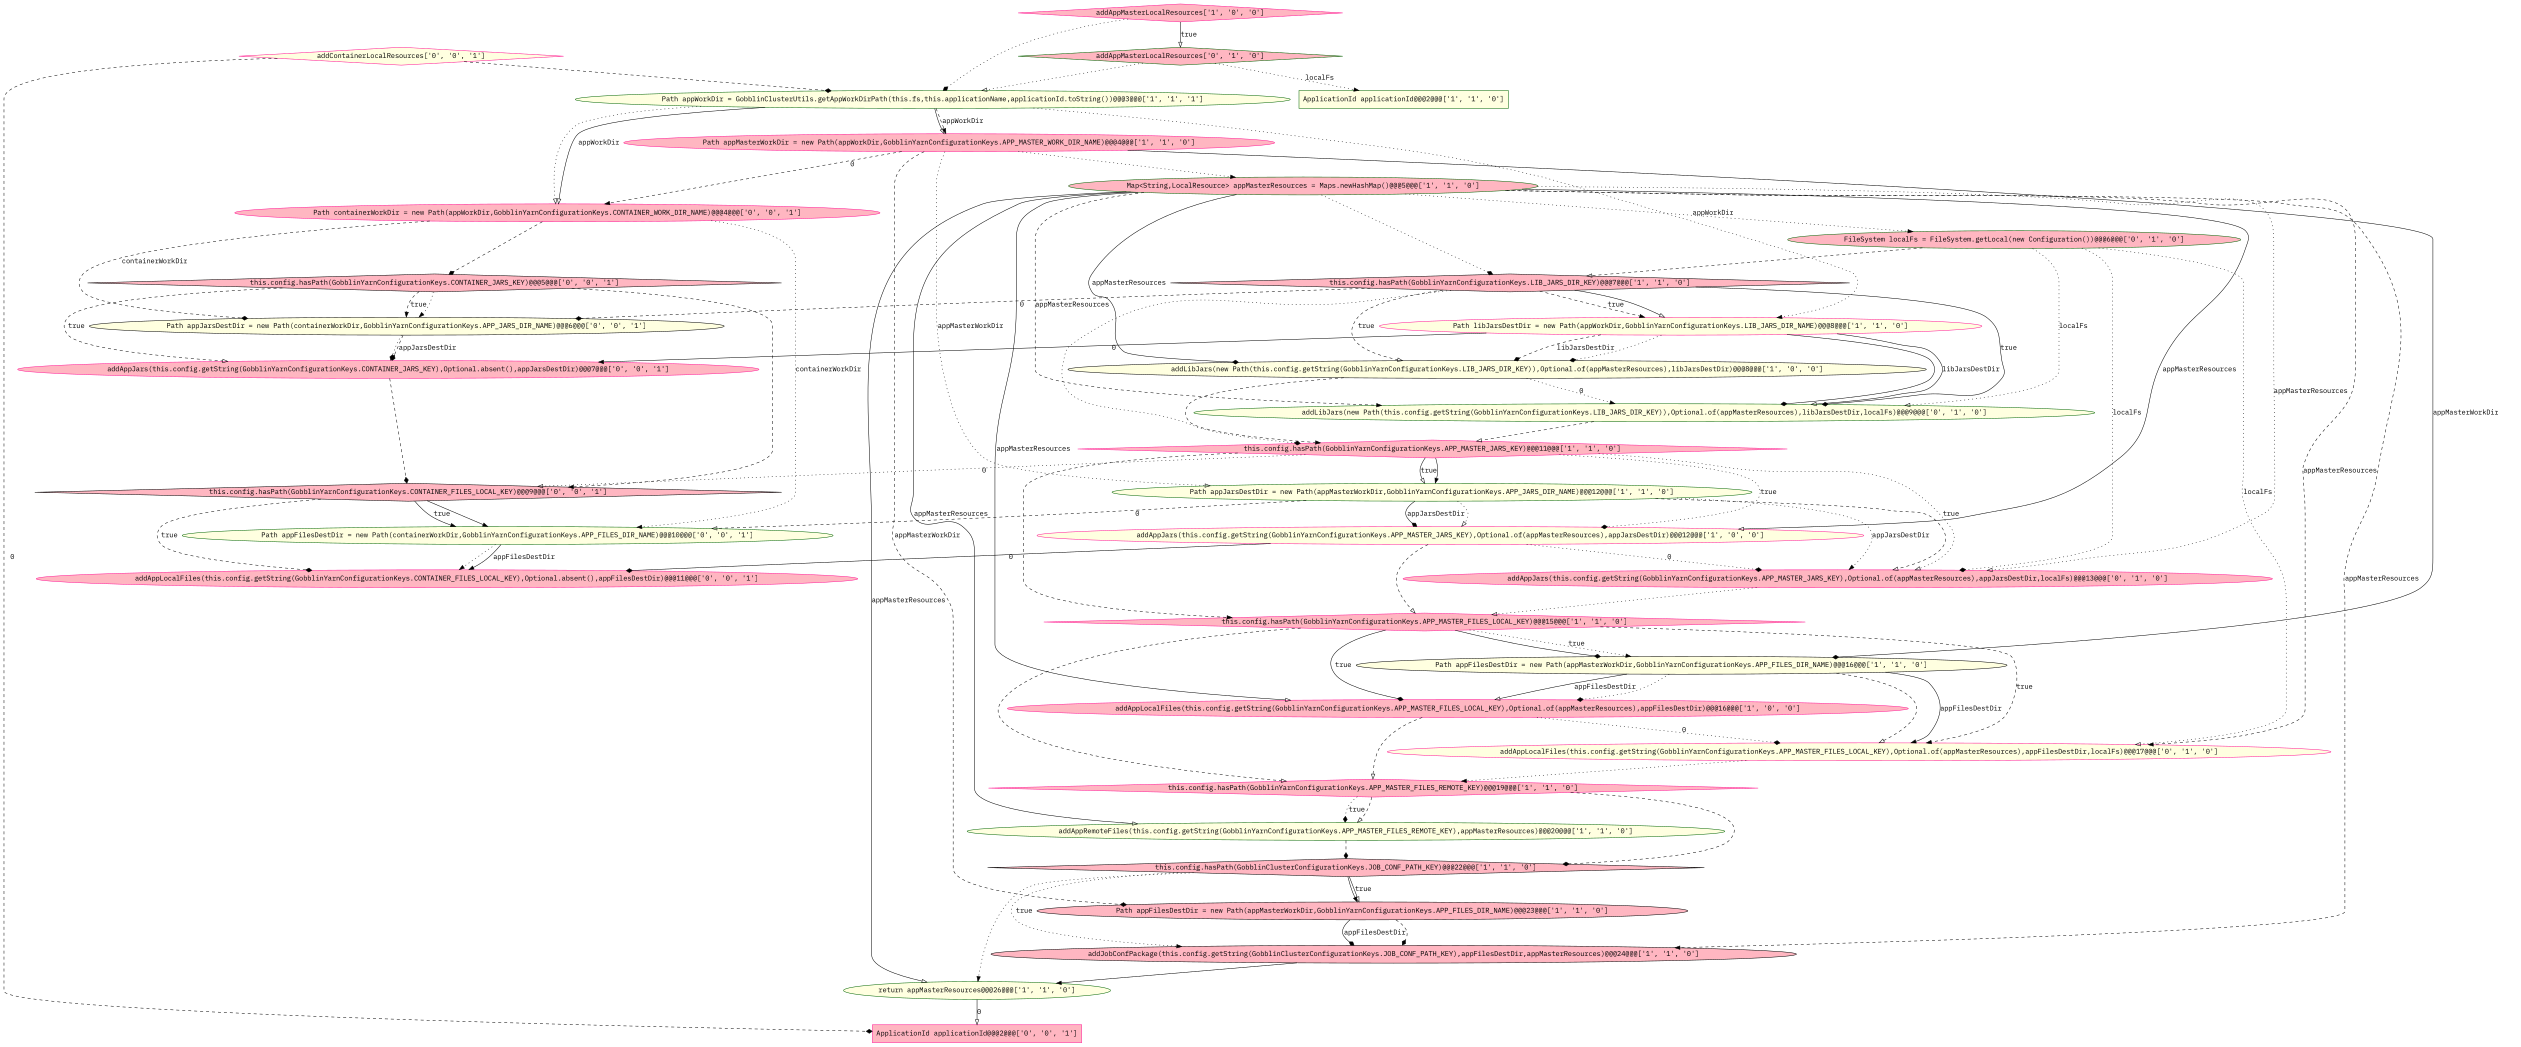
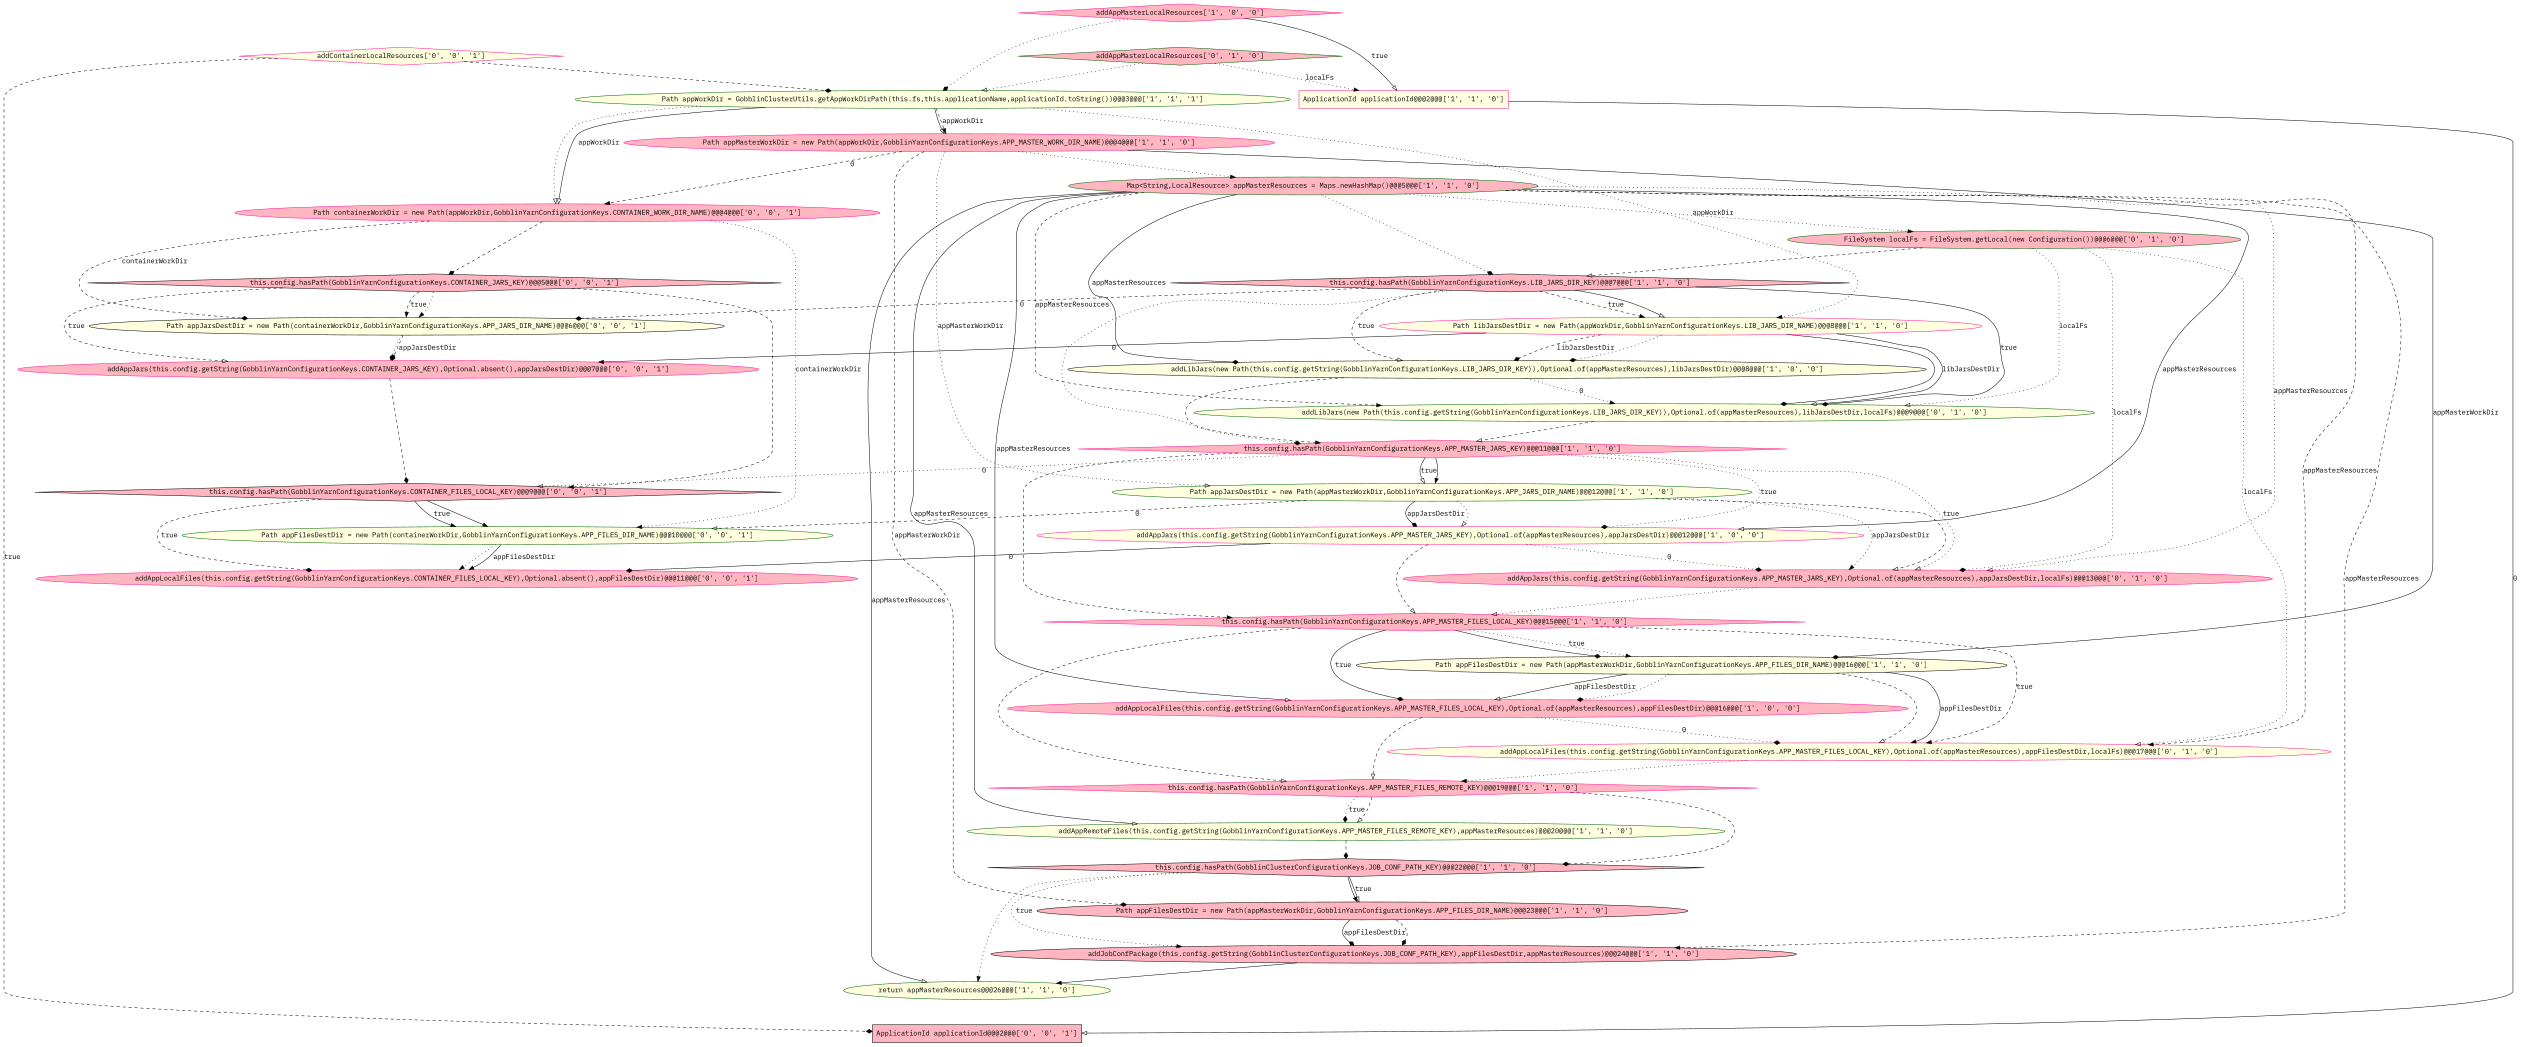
(1180, 32) -> (1326, 38)
(1404, 99) -> (1404, 99)
(12, 557) -> (12, 557)
(977, 1010) -> (2513, 777)
(977, 1034) -> (977, 1034)
